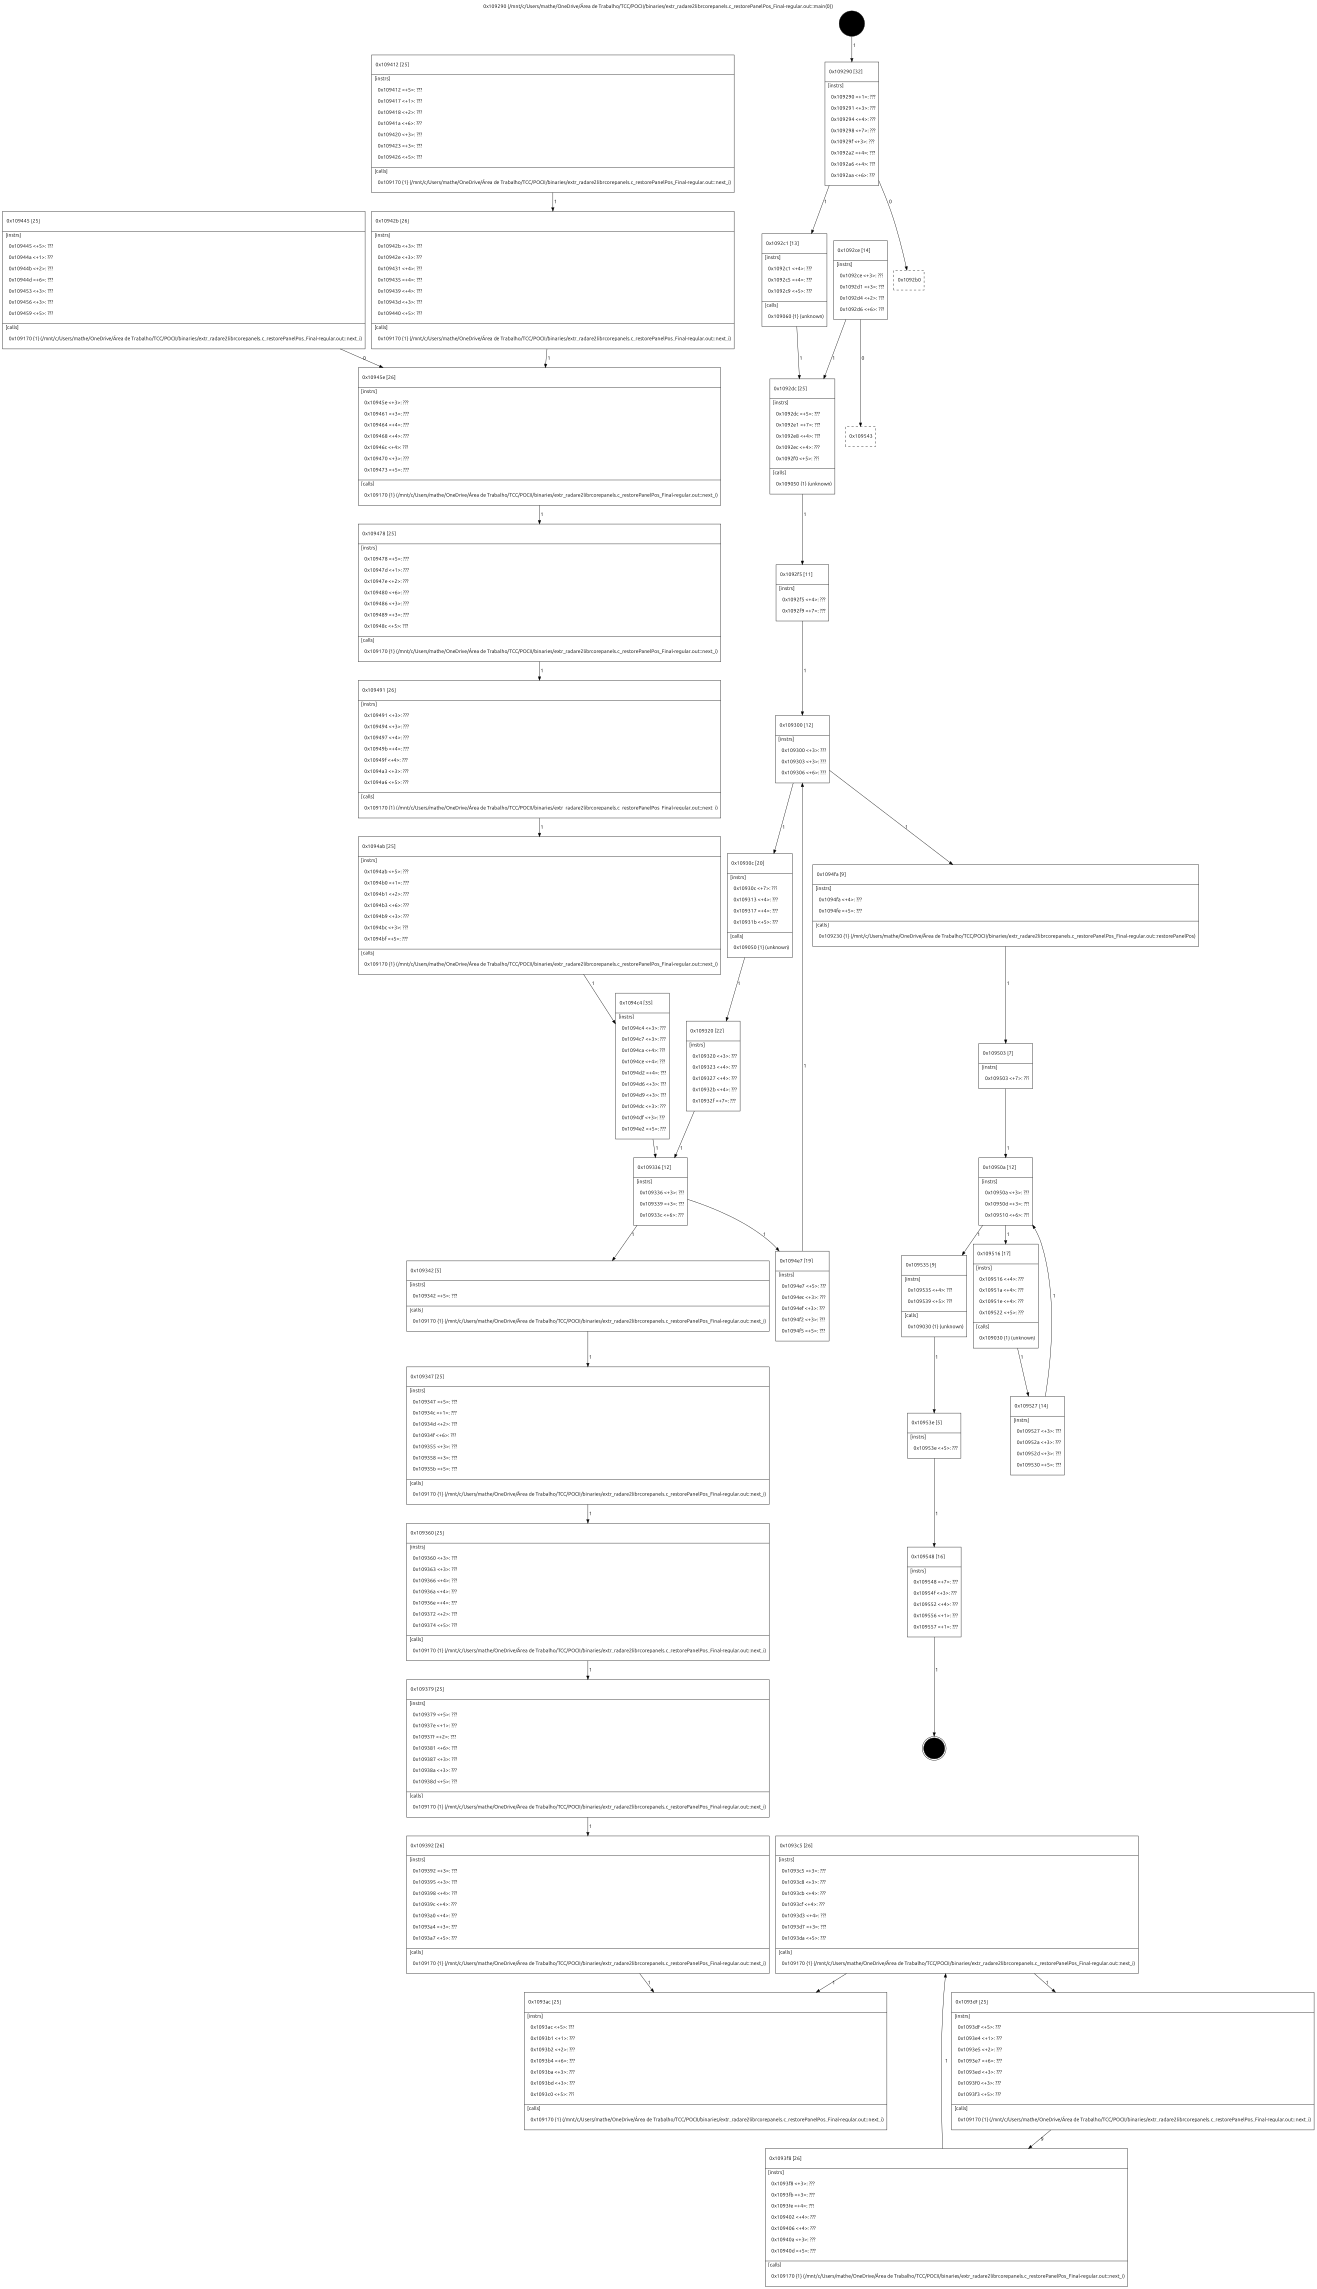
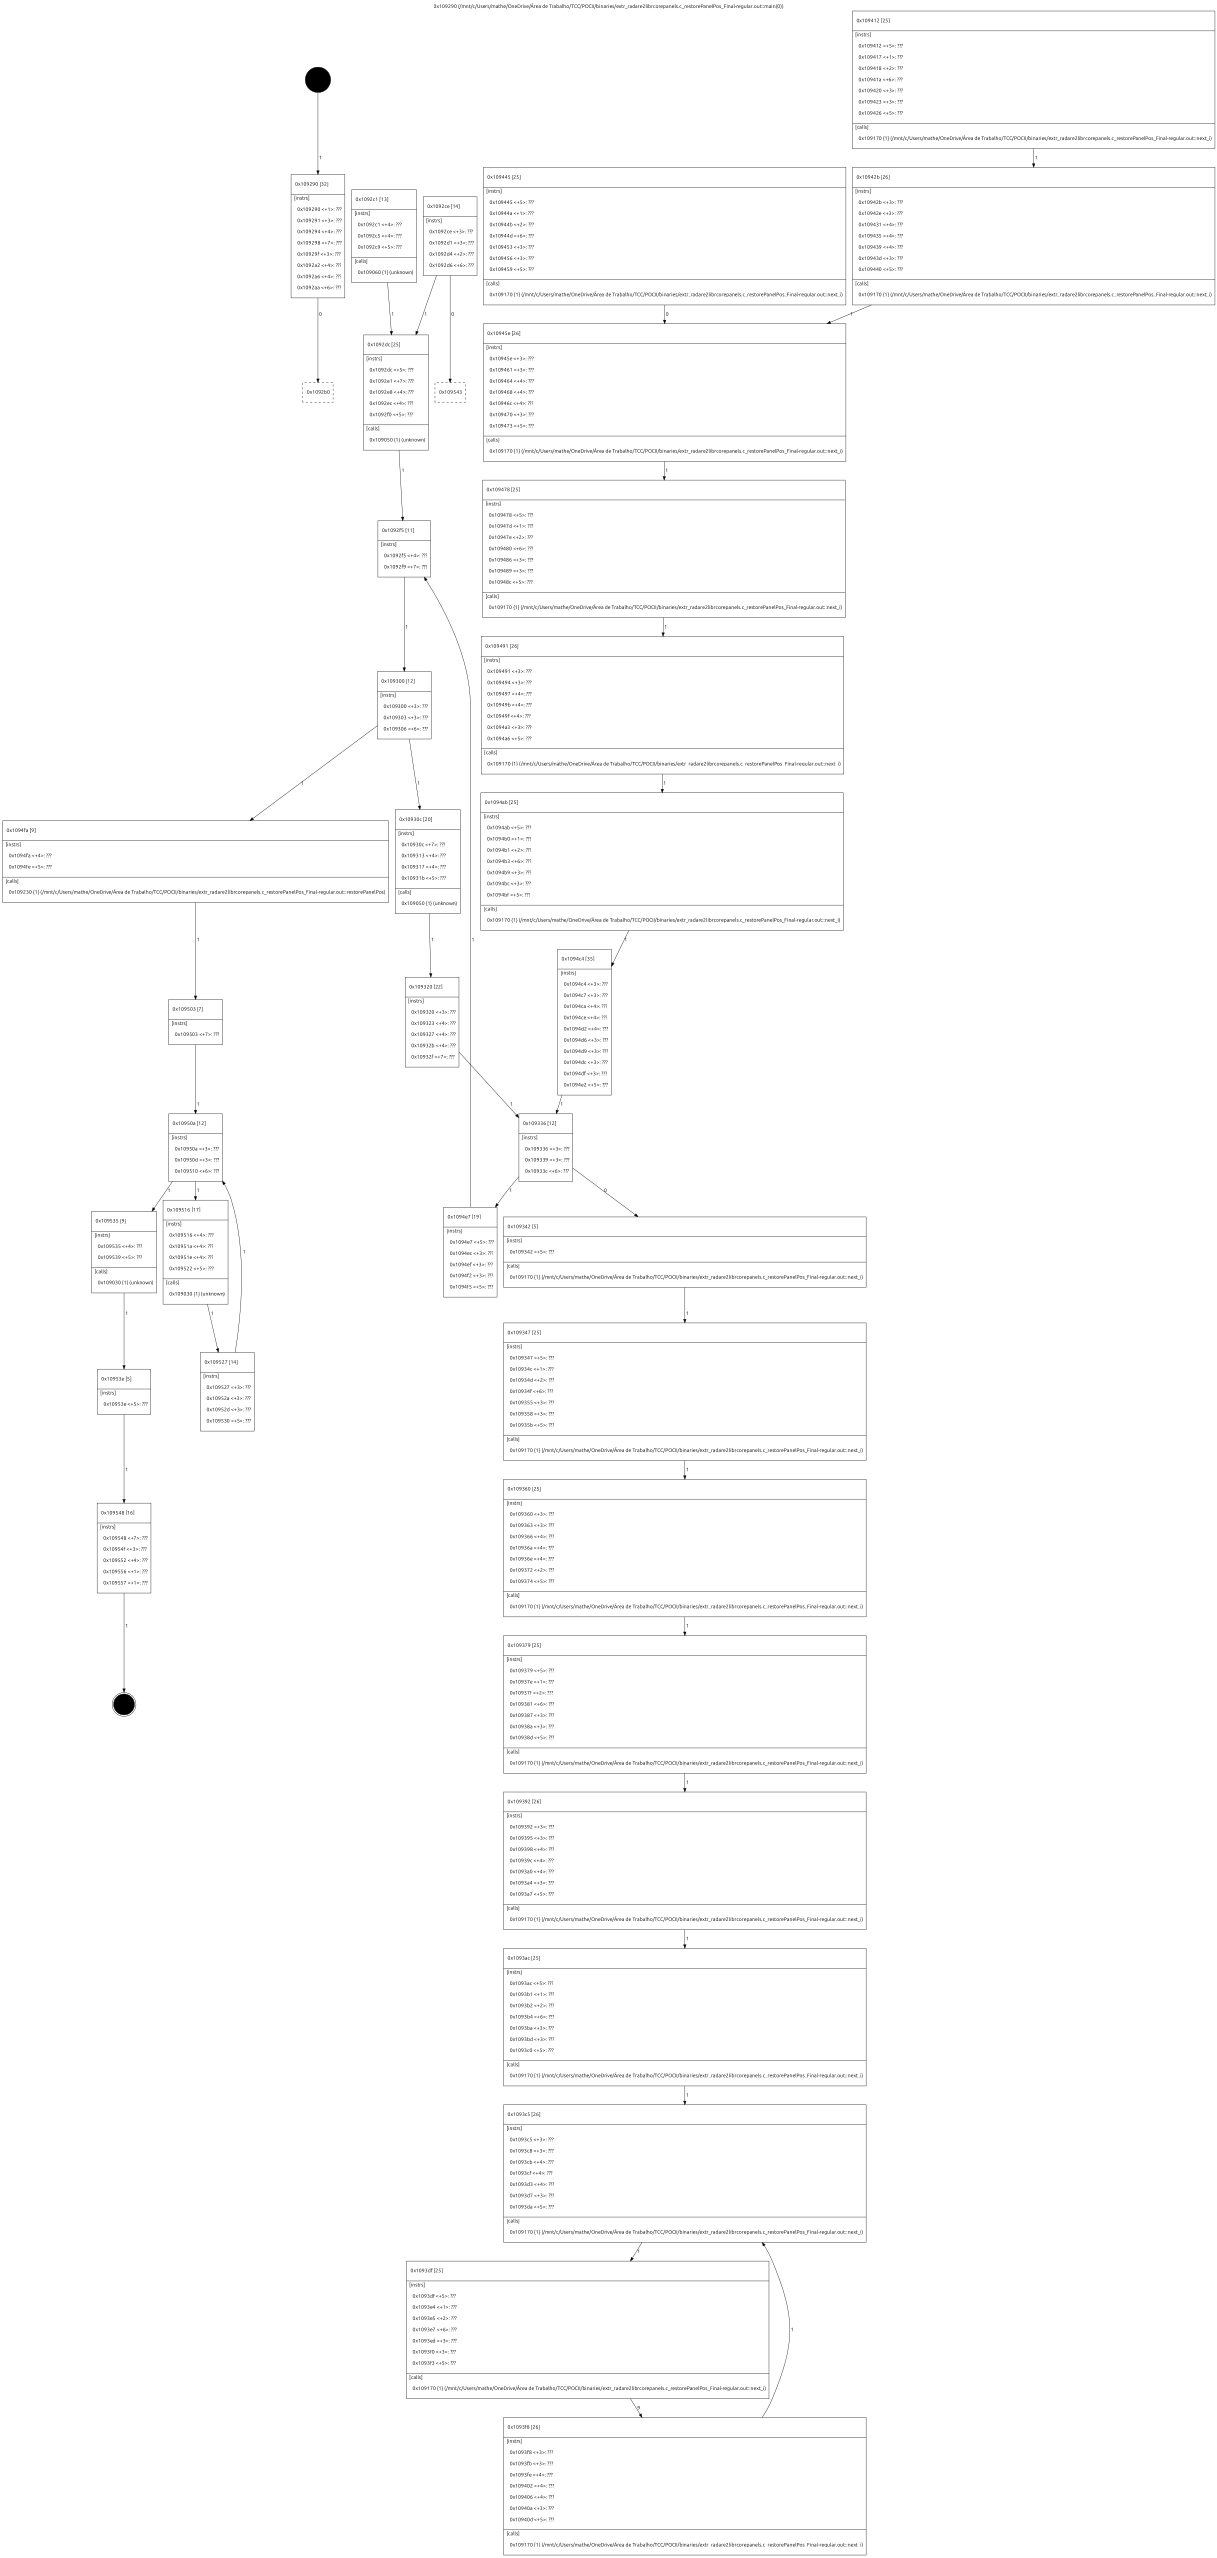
(821, 208) -> none
(802, 1019) -> (470, 889)
(633, 1235) -> (605, 1191)
(833, 1982) -> (685, 2094)
